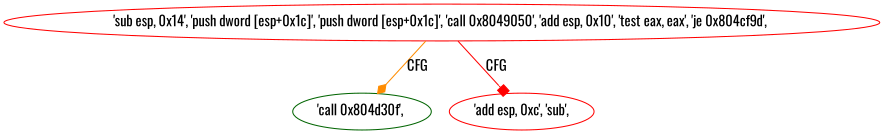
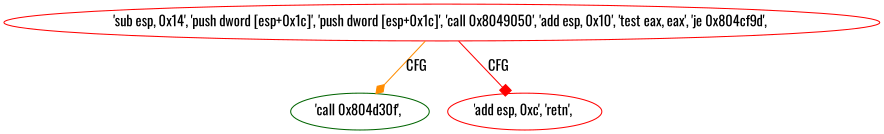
(522, 112) -> (525, 112)
